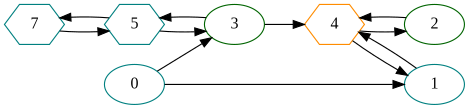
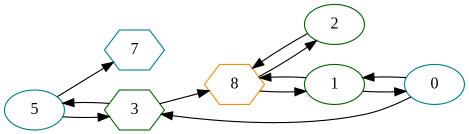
(134, 24) -> (34, 110)
(234, 24) -> (134, 110)
(334, 24) -> (234, 84)
(79, 32) -> none
(434, 84) -> (334, 84)
none -> (379, 92)
